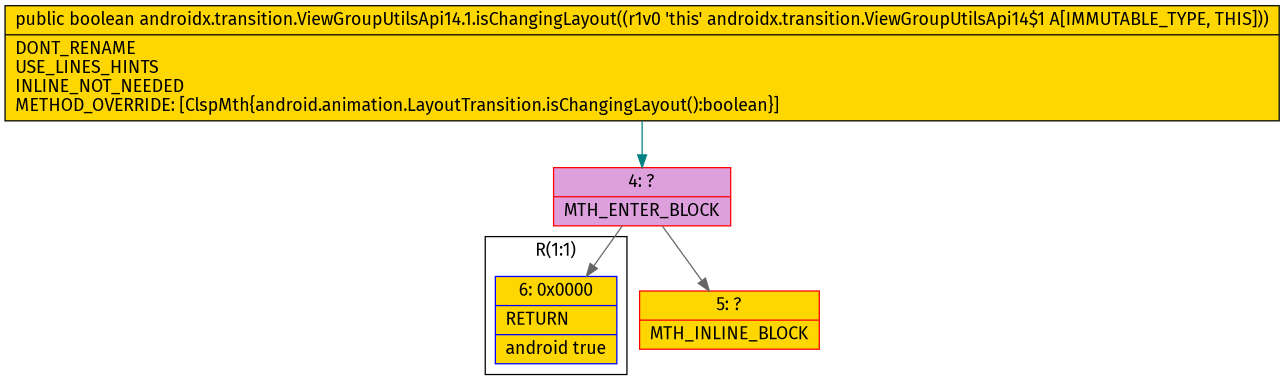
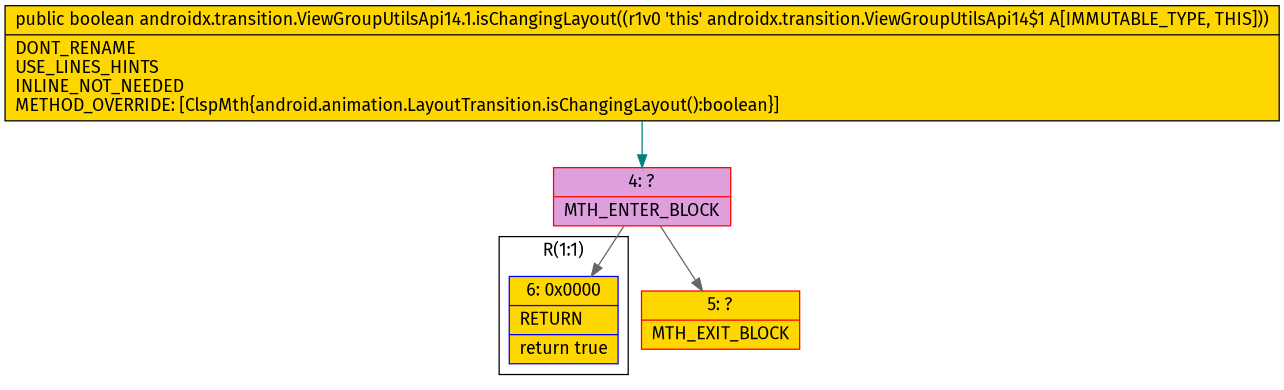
(729, 334) -> (721, 334)
(556, 349) -> (564, 349)
